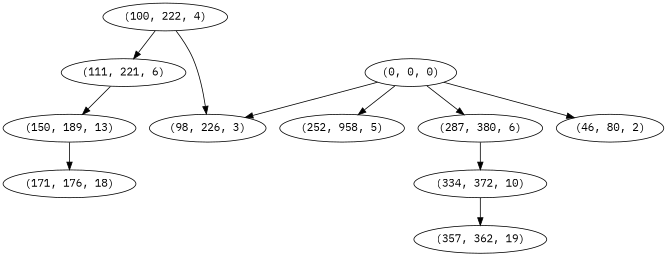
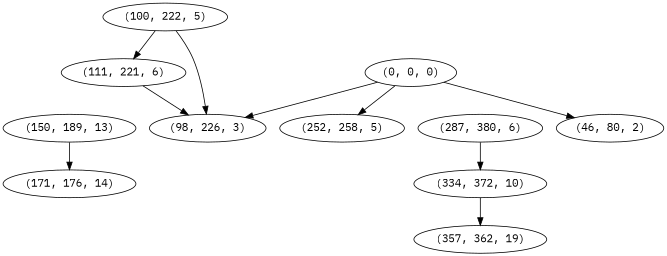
(165, 17) -> (165, 17)
(99, 98) -> (162, 98)
(442, 98) -> none
(342, 128) -> (342, 128)
(70, 184) -> (70, 184)
